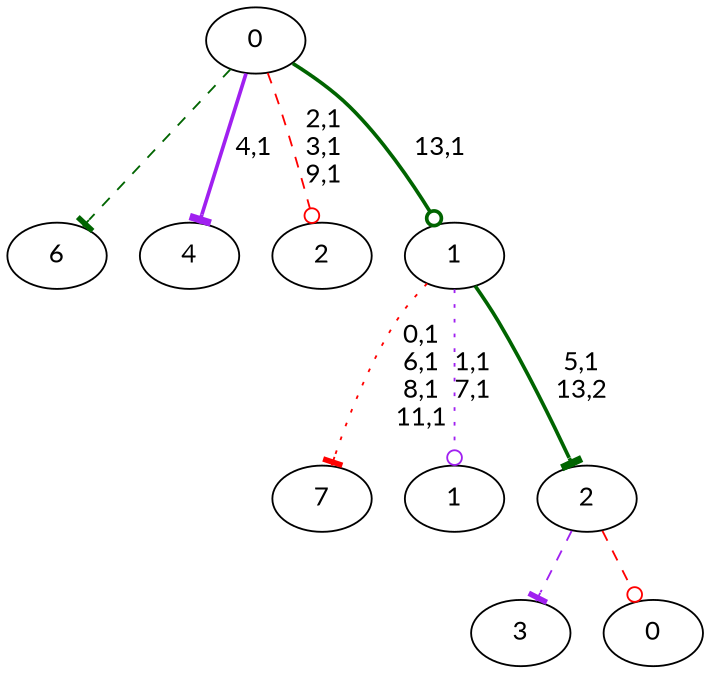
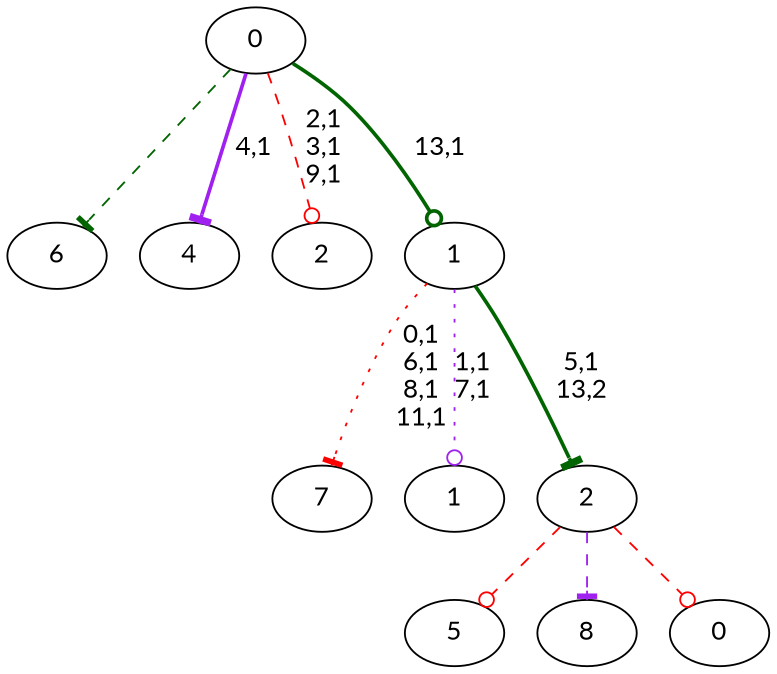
none -> (455, 633)
(521, 633) -> (587, 633)
